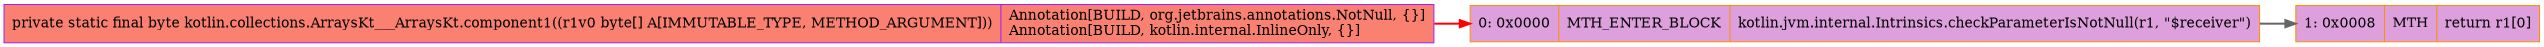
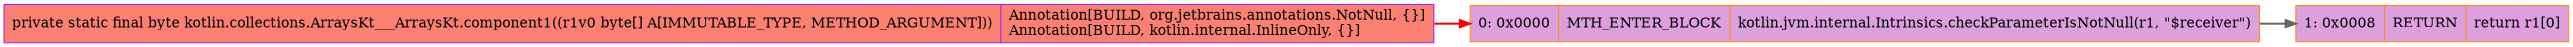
(2411, 23) -> (2425, 23)
